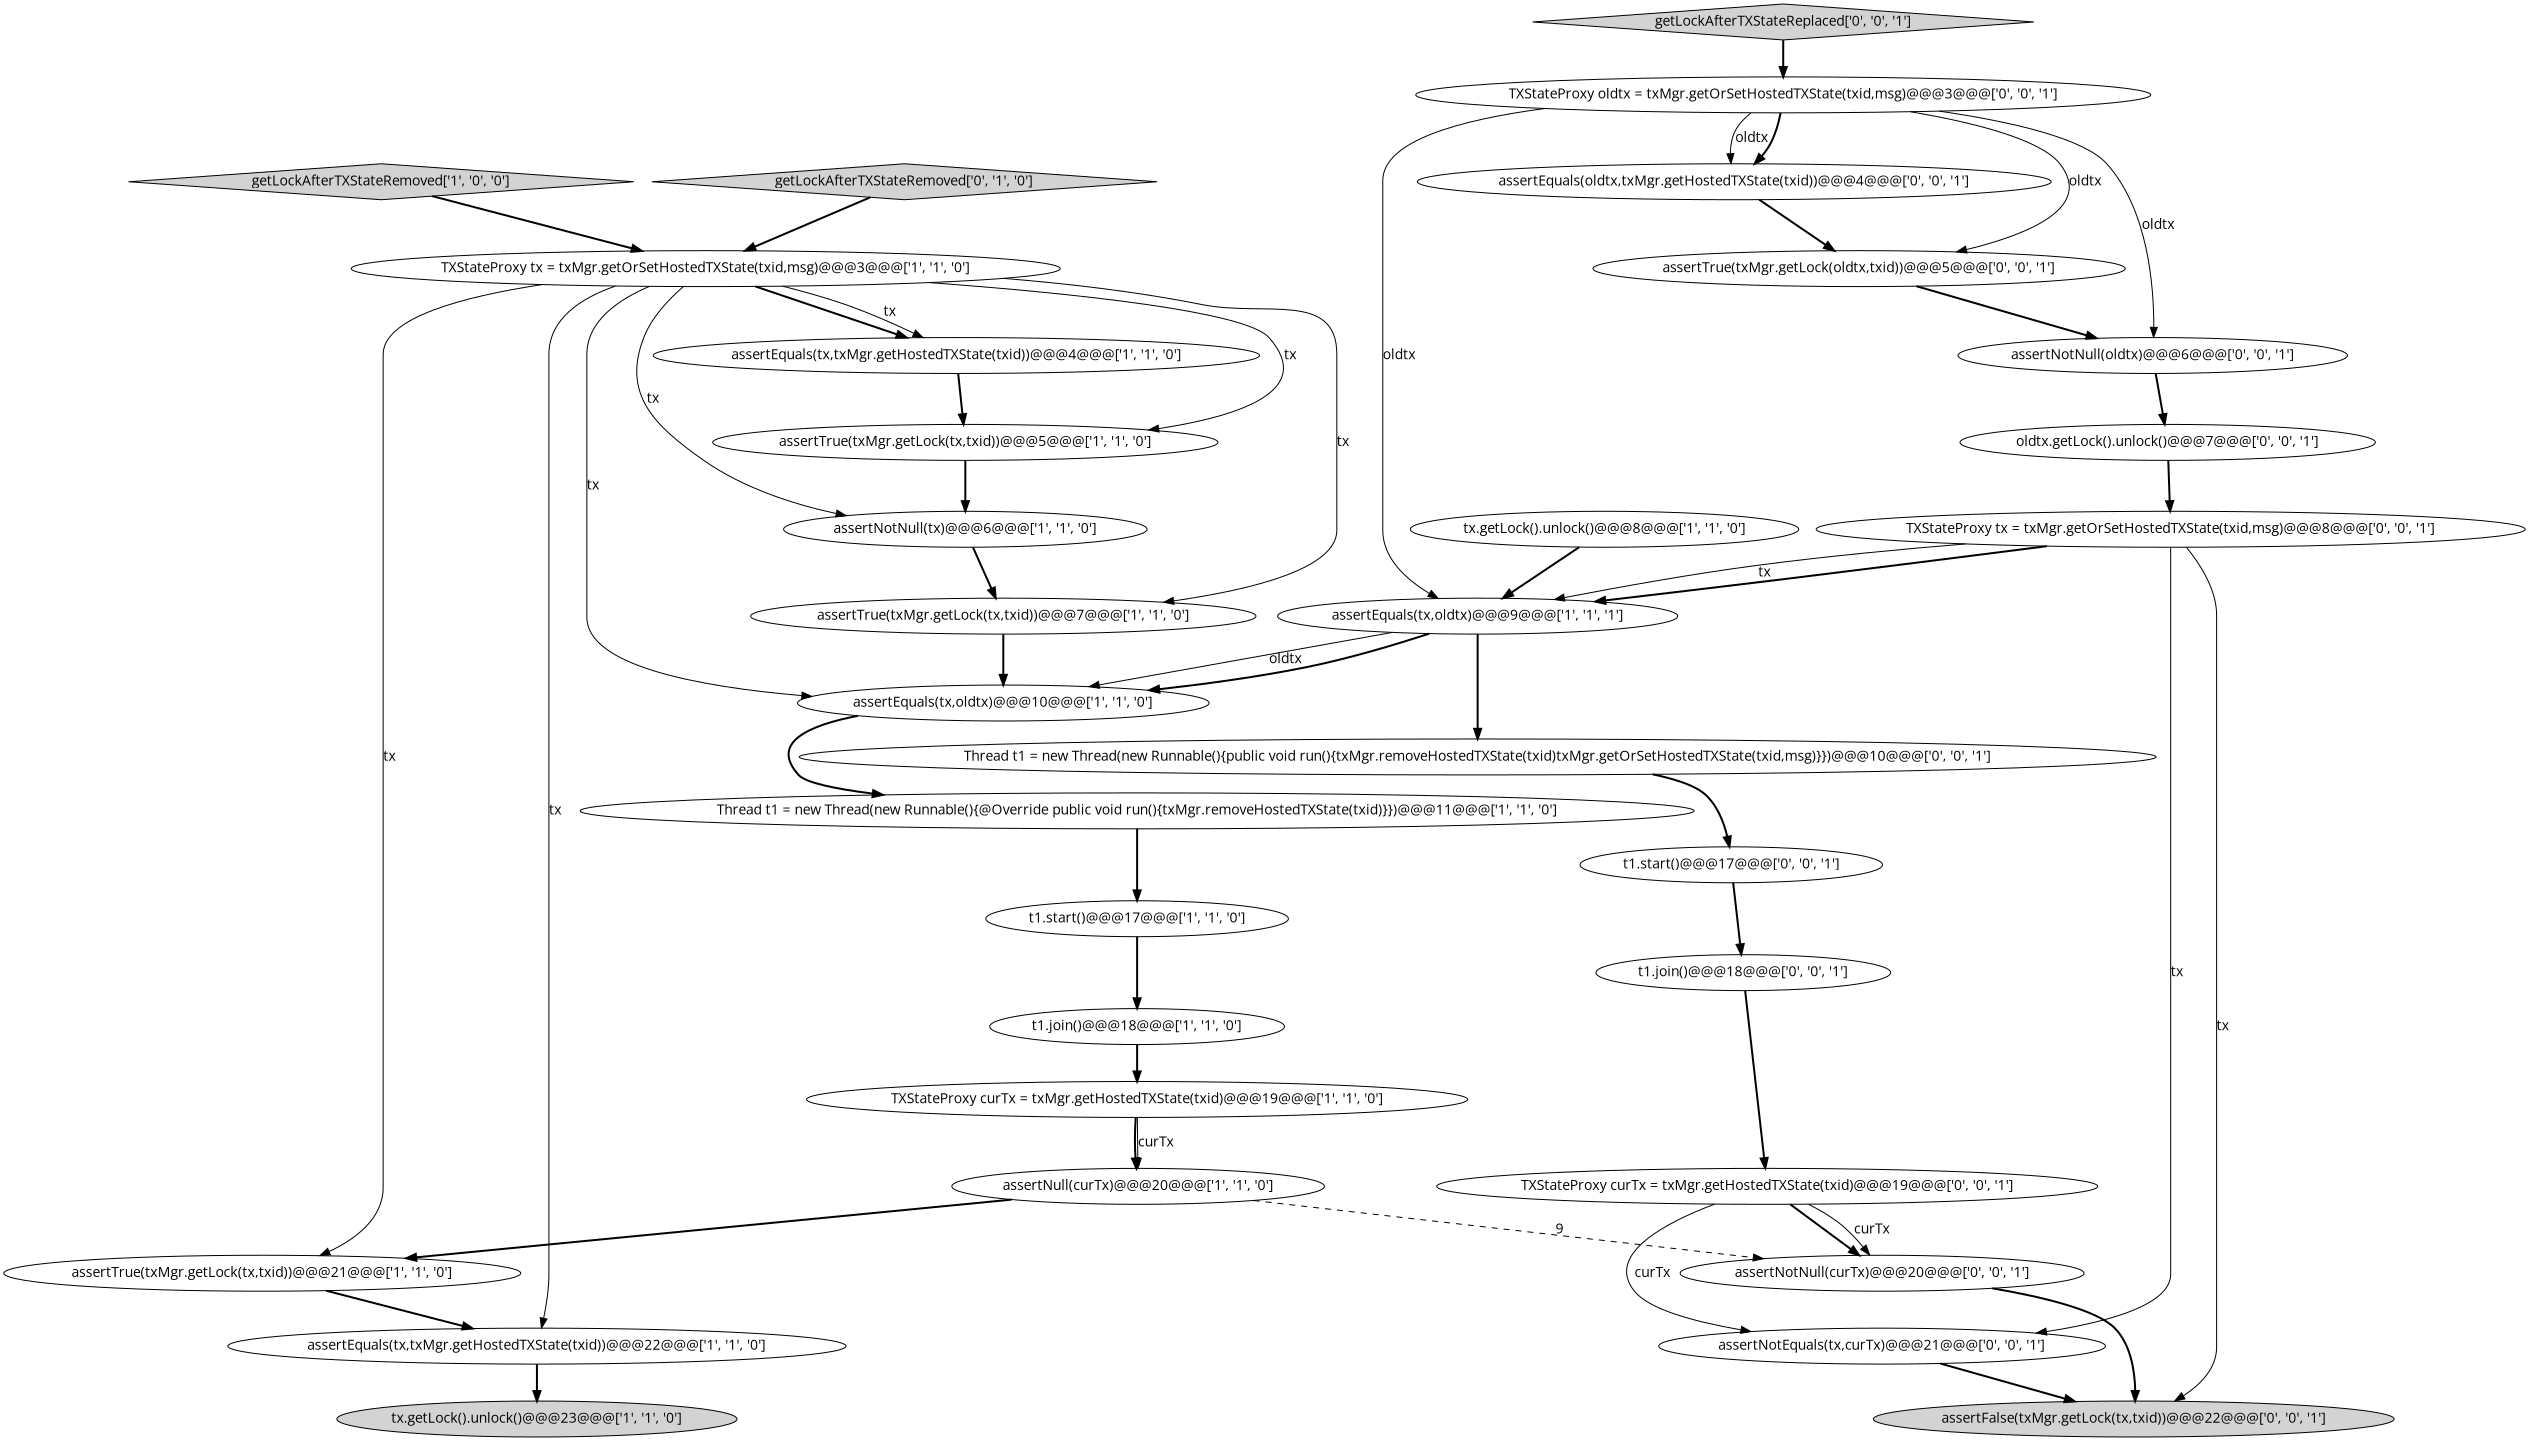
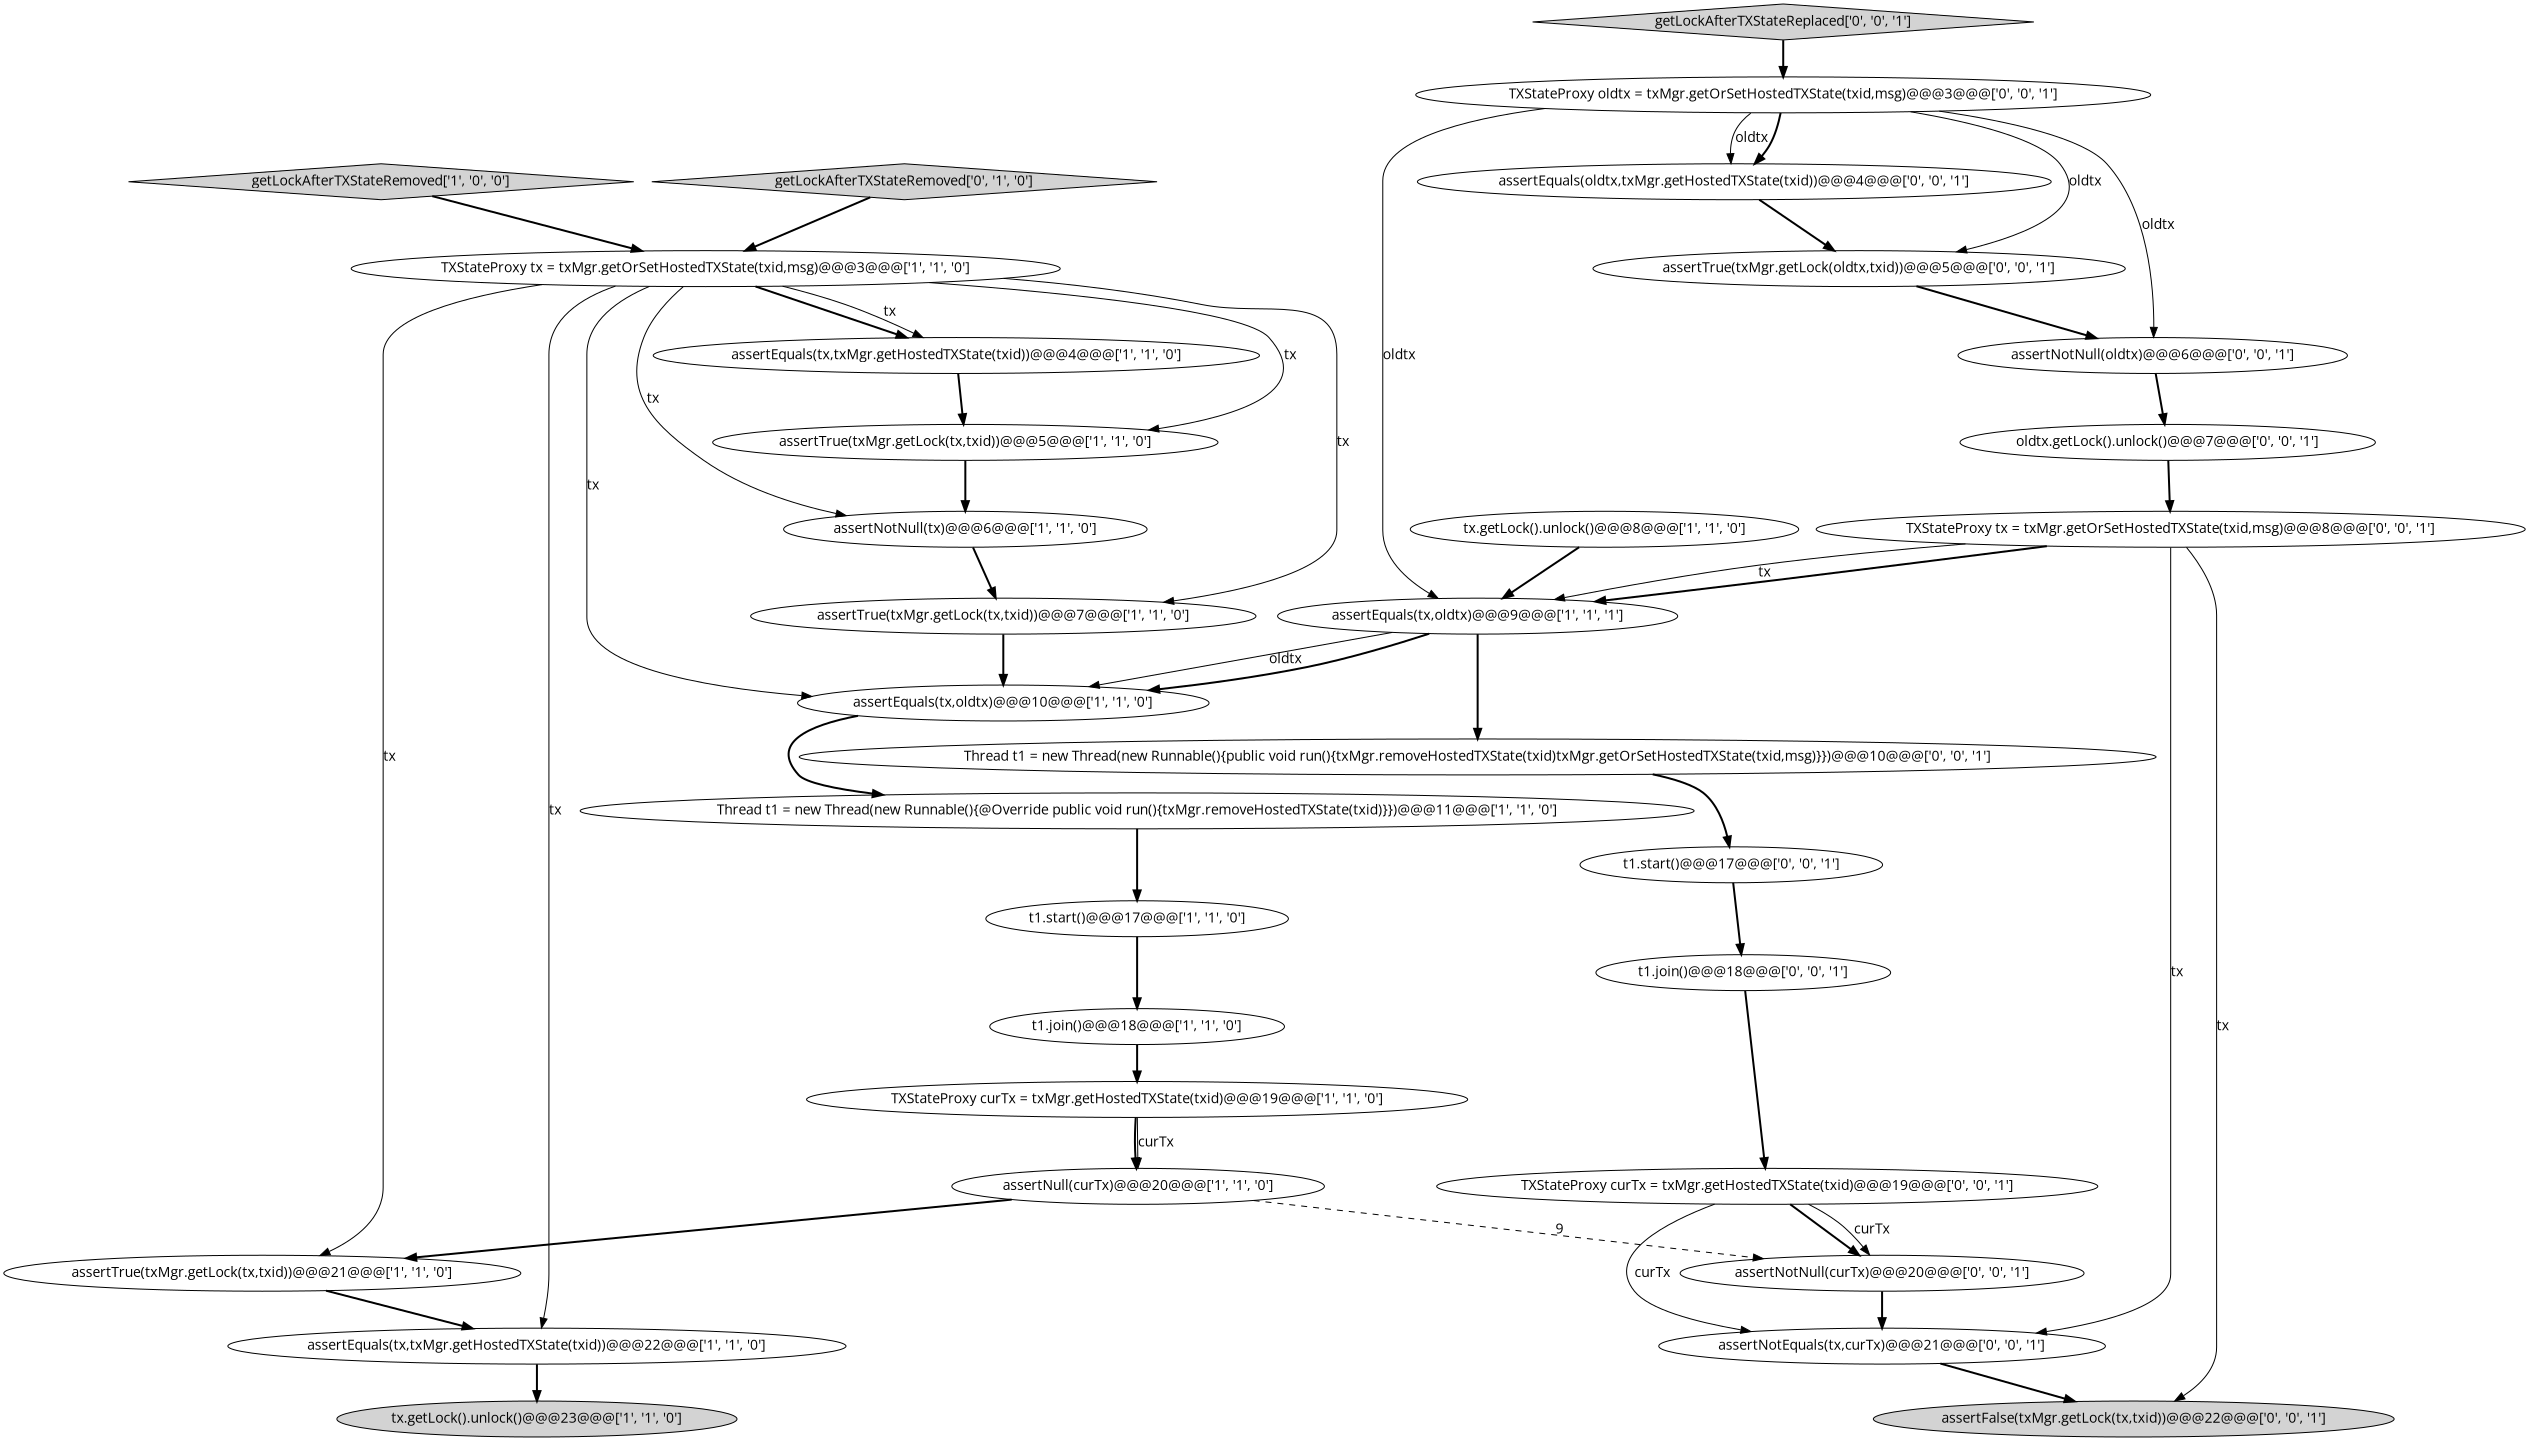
(2088, 1312) -> (1882, 1305)
